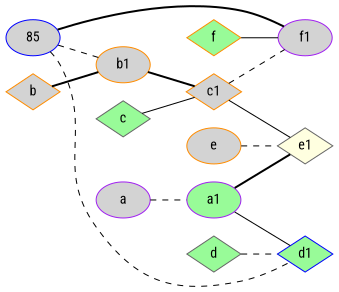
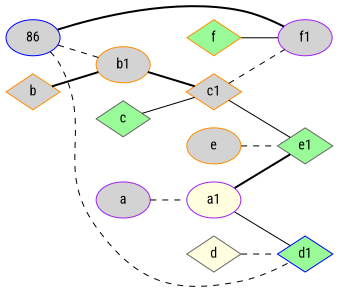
(33, 38) -> (33, 38)
(305, 146) -> (305, 146)
(214, 200) -> (214, 200)
(214, 254) -> (214, 254)
